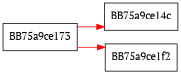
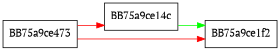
none -> (188, 25)
(40, 37) -> (40, 34)
